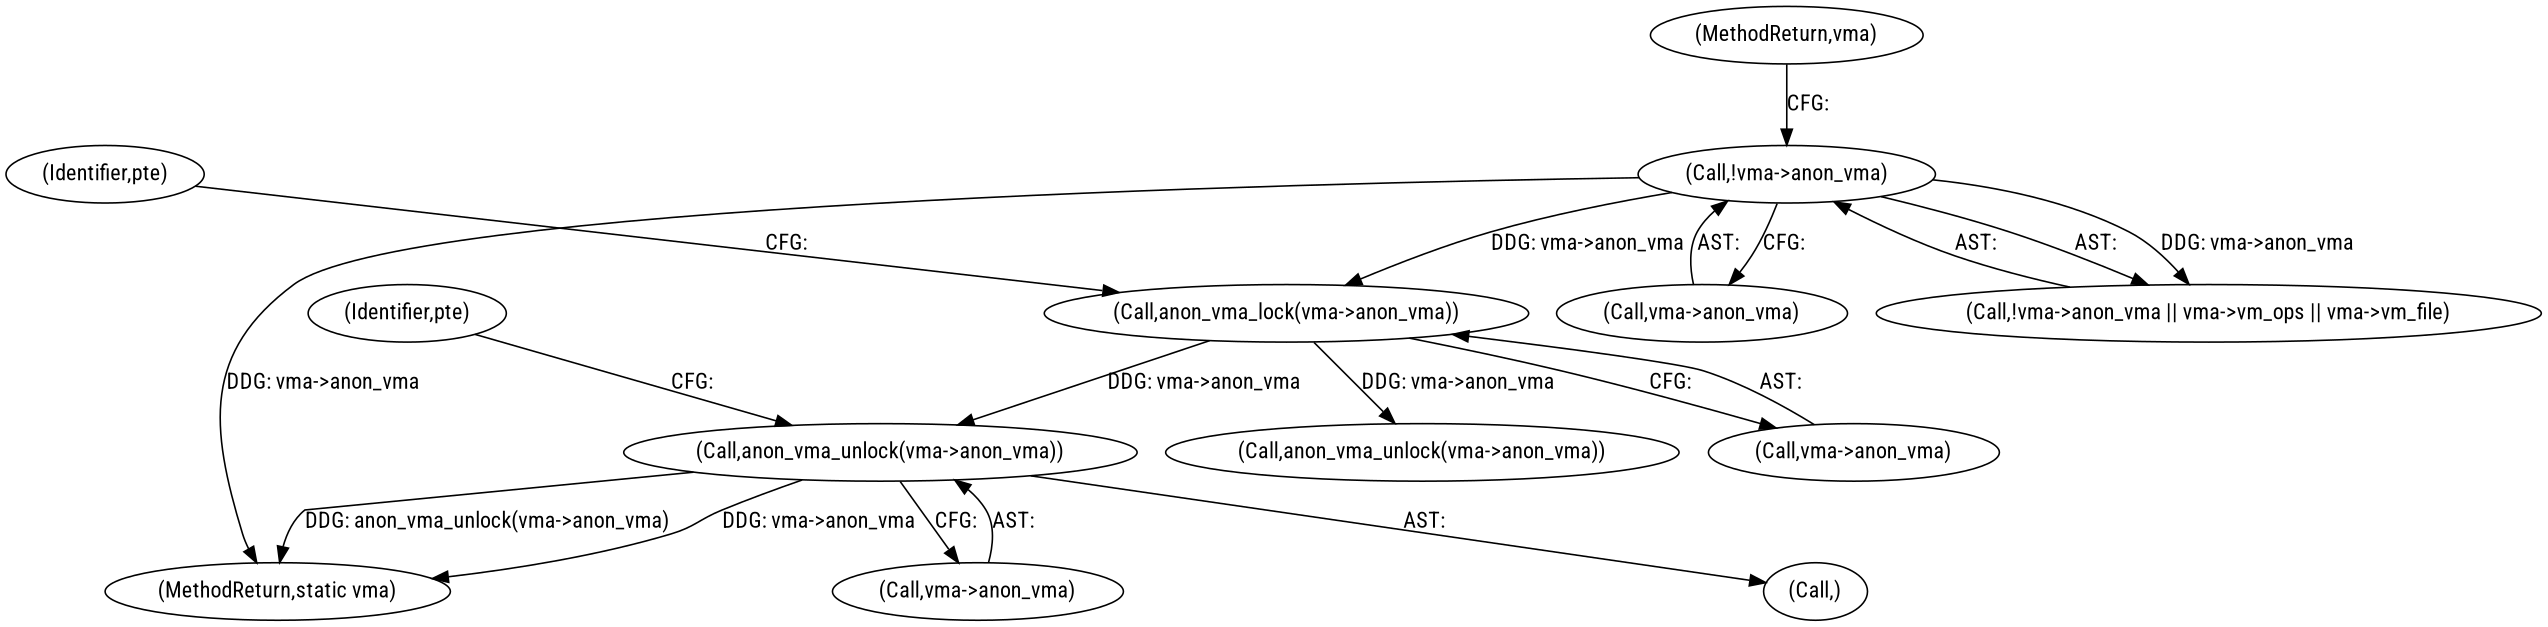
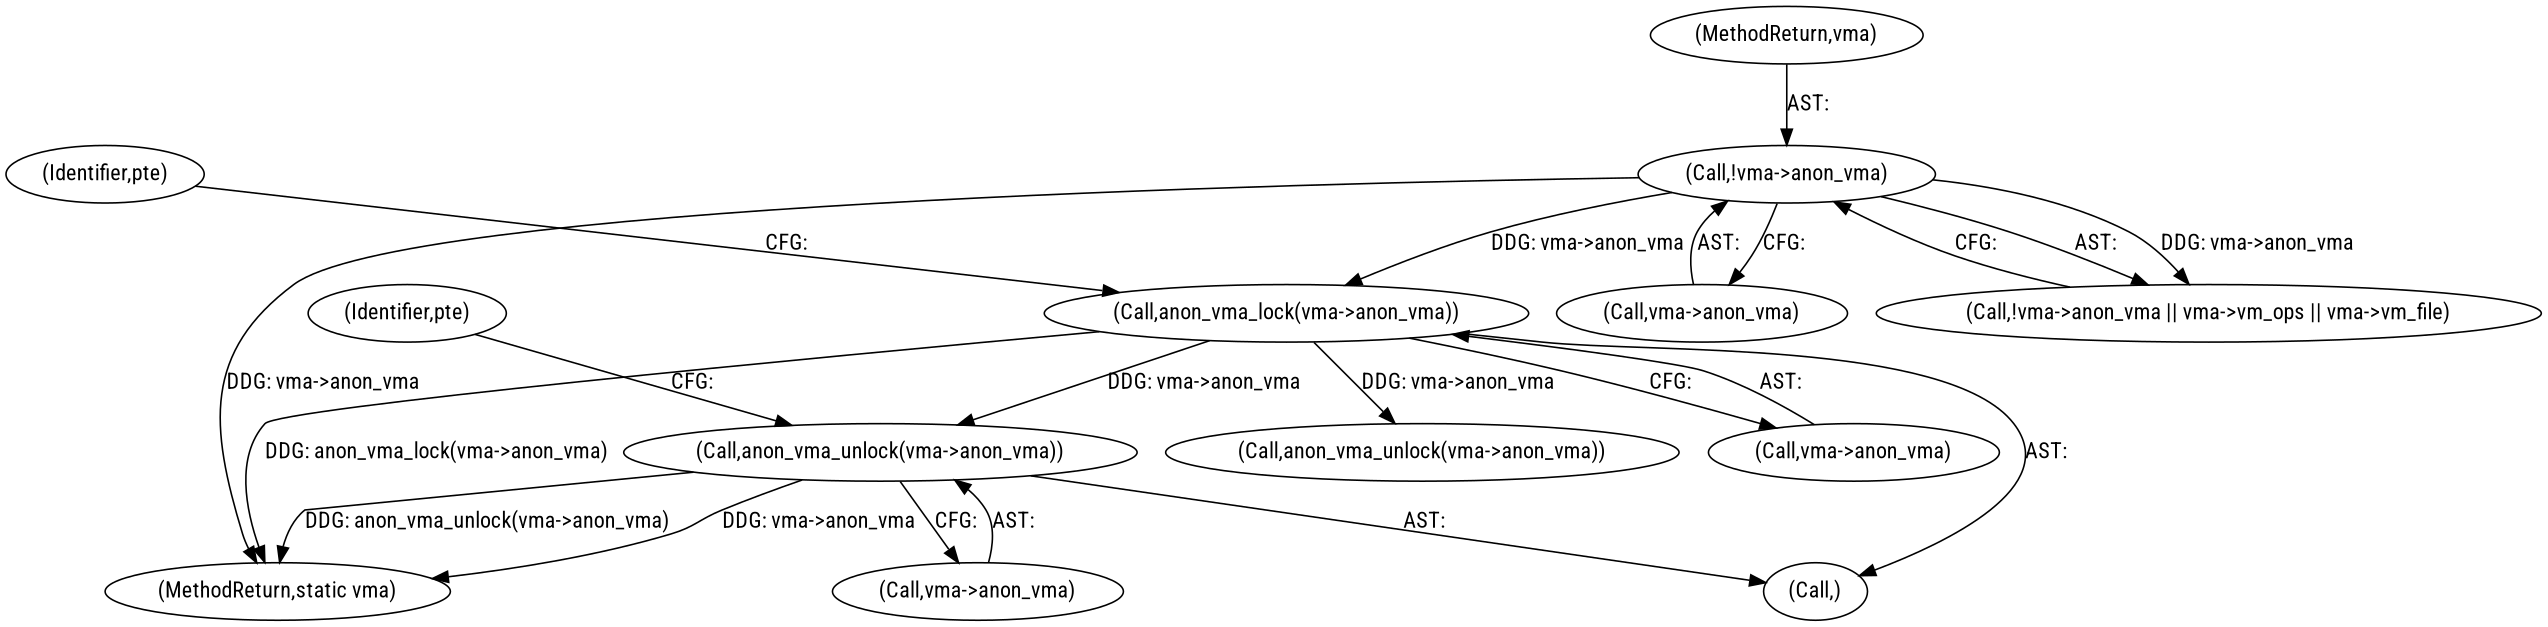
(1811, 105) -> (1811, 105)
(1979, 244) -> (1979, 244)
none -> (1860, 363)
none -> (593, 380)
